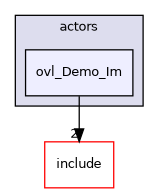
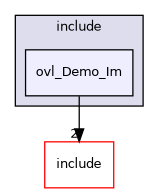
(79, 27) -> (79, 27)
